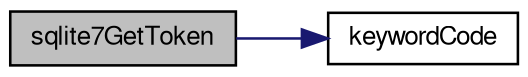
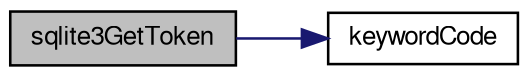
(123, 38) -> (123, 38)
